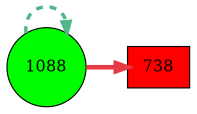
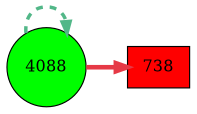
(47, 67) -> (47, 67)
